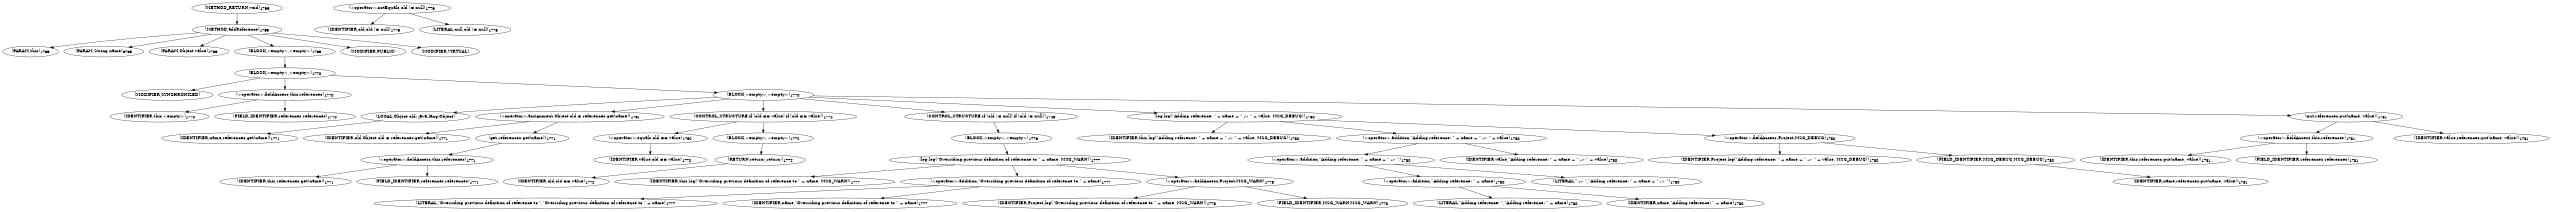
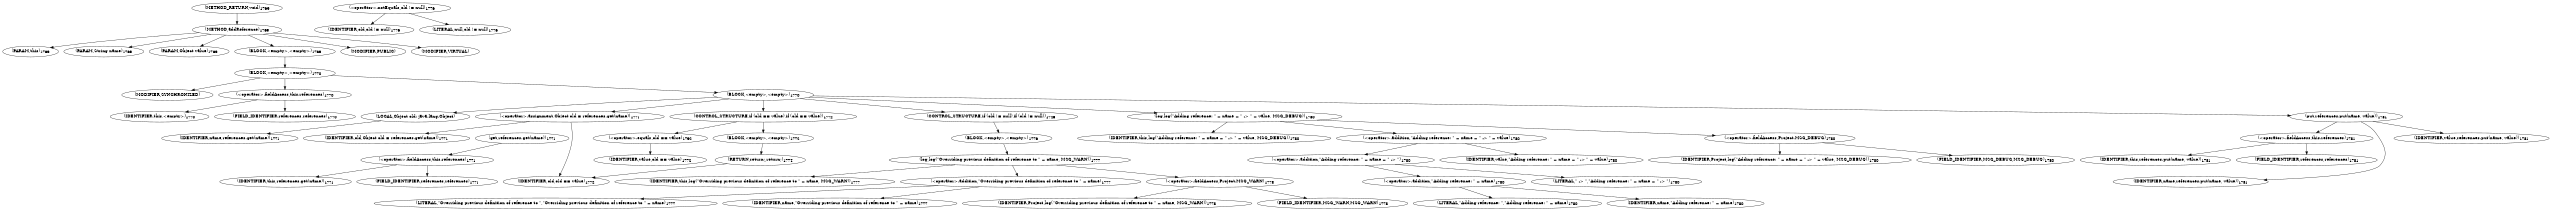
(127, 51) -> (127, 51)
(635, 116) -> (635, 116)
(547, 127) -> (570, 149)
(2092, 171) -> (2351, 174)
